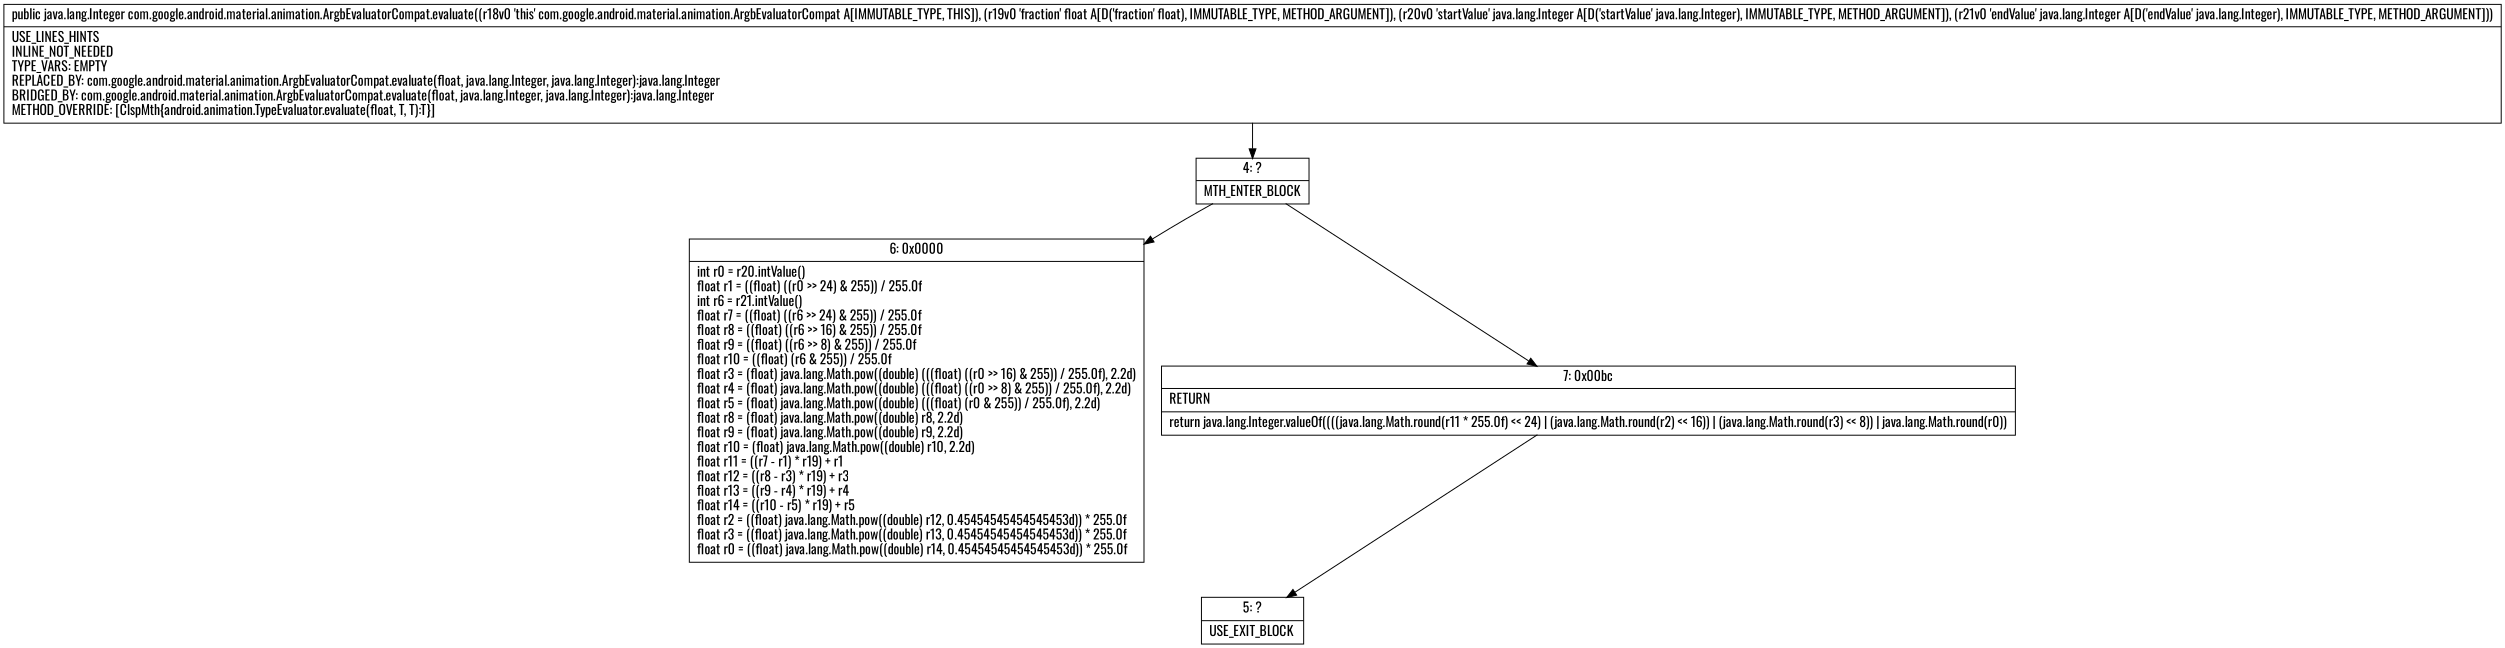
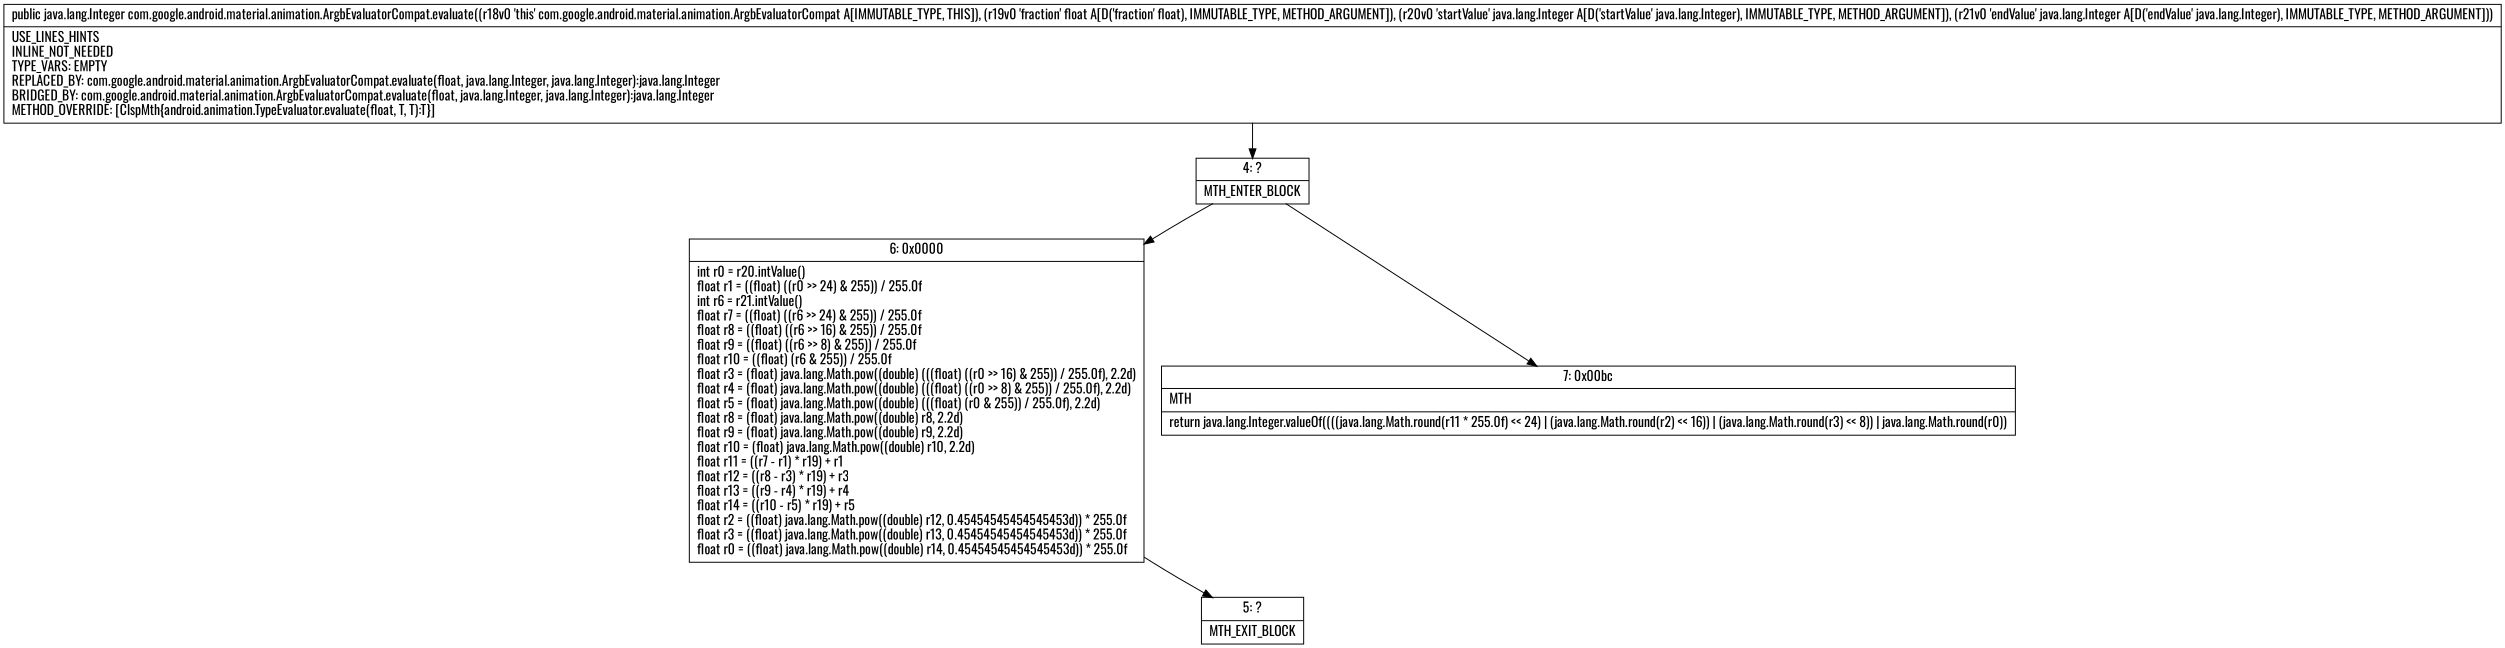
(1190, 400) -> (1181, 400)
(1416, 513) -> (1174, 575)
(1252, 632) -> (1253, 632)
